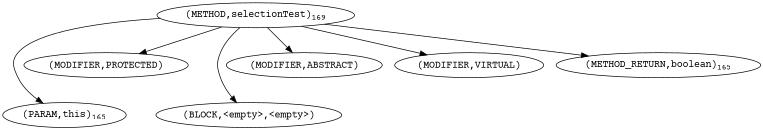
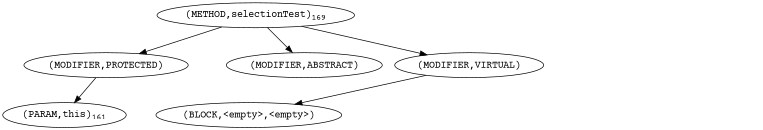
(59, 33) -> (87, 88)
(218, 61) -> (364, 89)
(658, 65) -> none
(99, 114) -> (99, 114)
